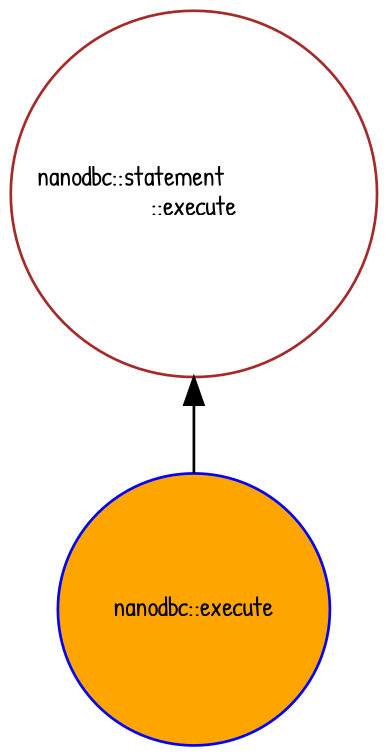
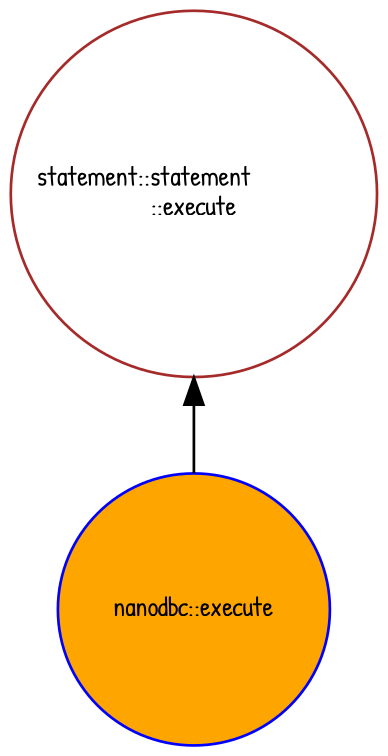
(194, 194) -> (194, 194)
